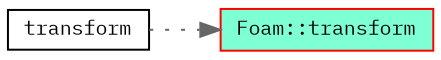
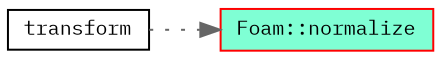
(327, 30) -> (327, 30)
